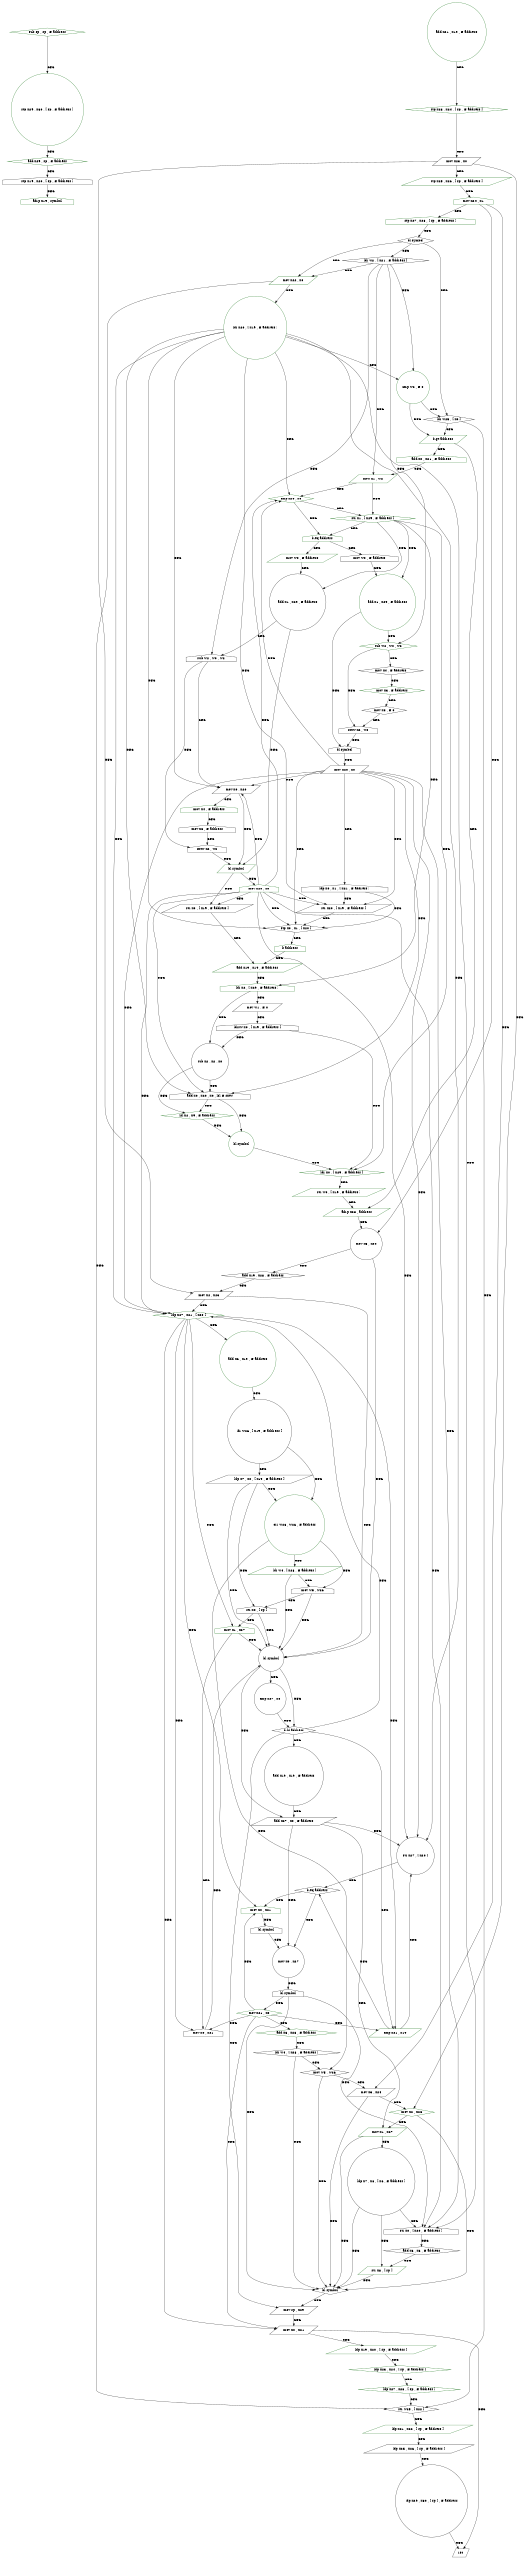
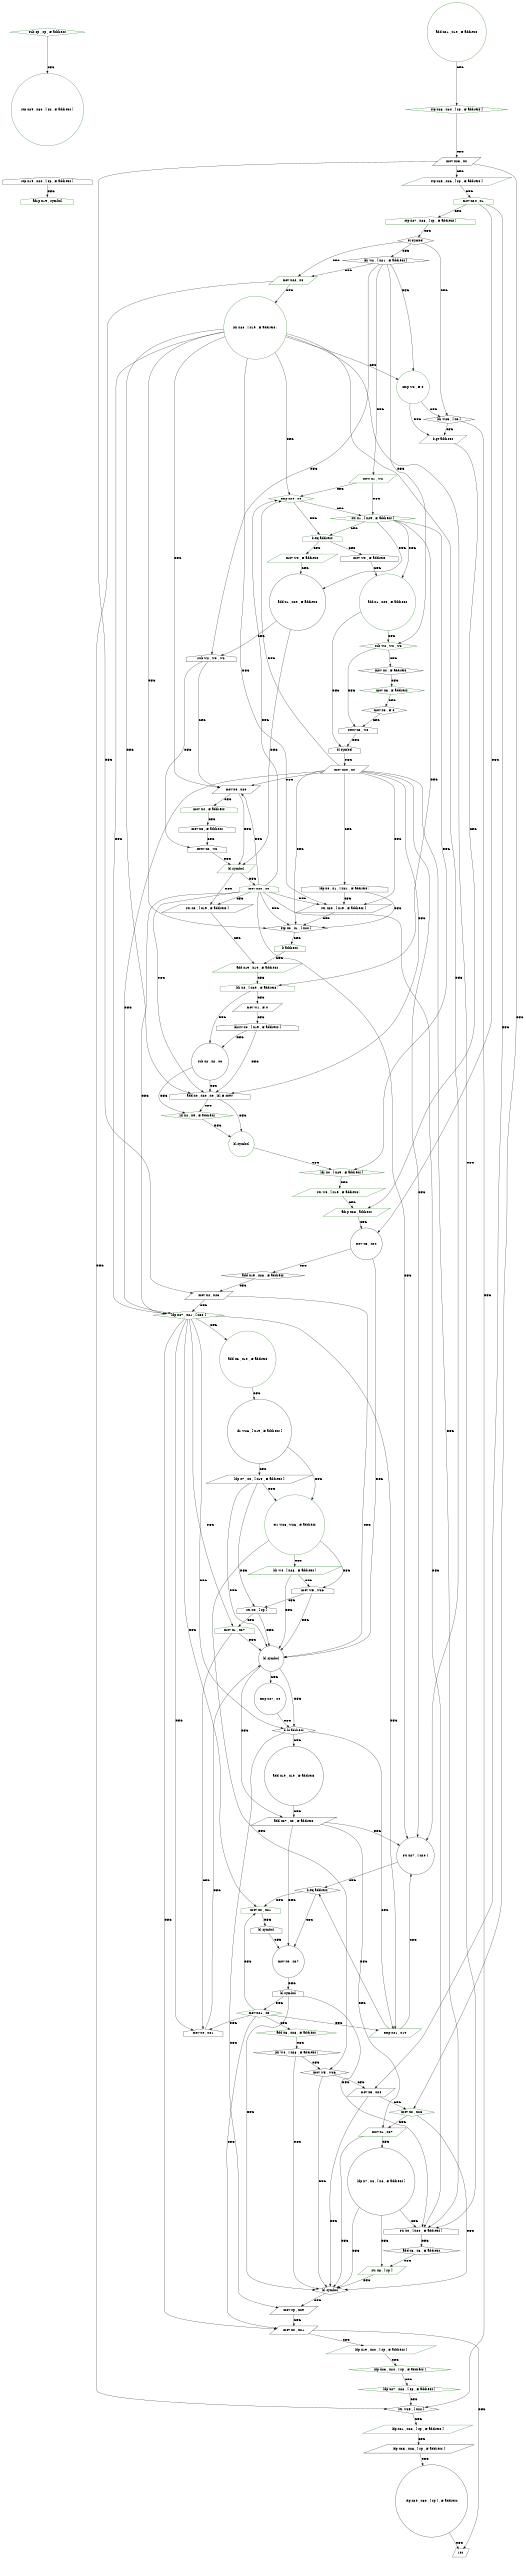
(47, 161) -> none
(431, 459) -> none
(373, 1073) -> (242, 1064)
(346, 1519) -> (200, 1542)
